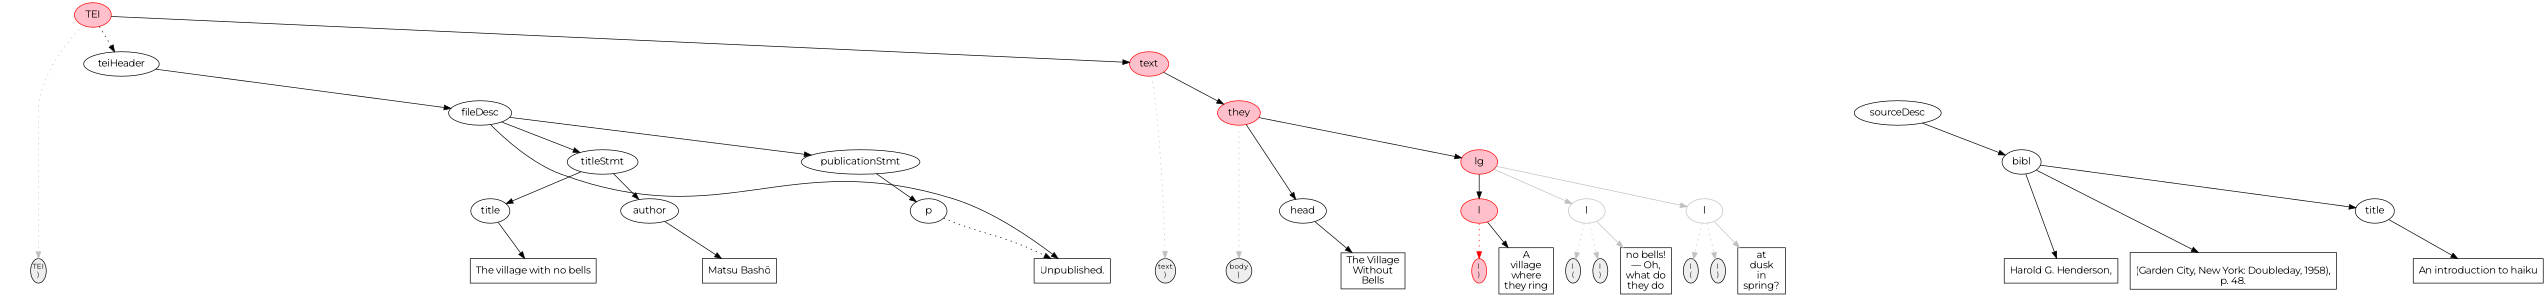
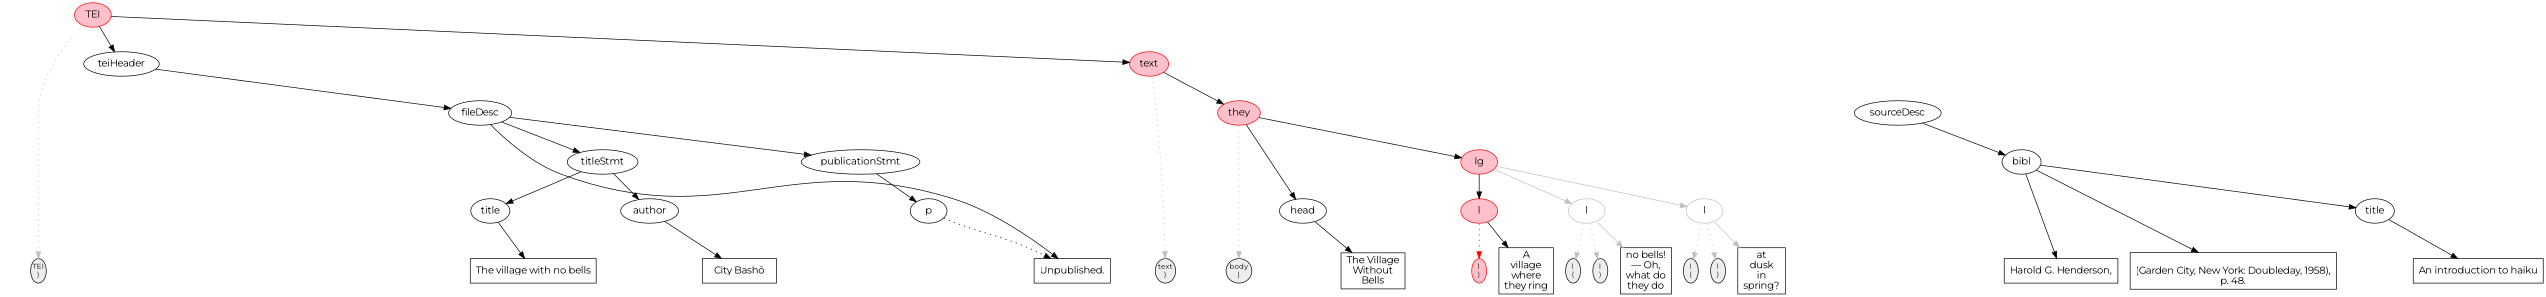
(105, 36) -> (105, 36)
(739, 271) -> (739, 271)
